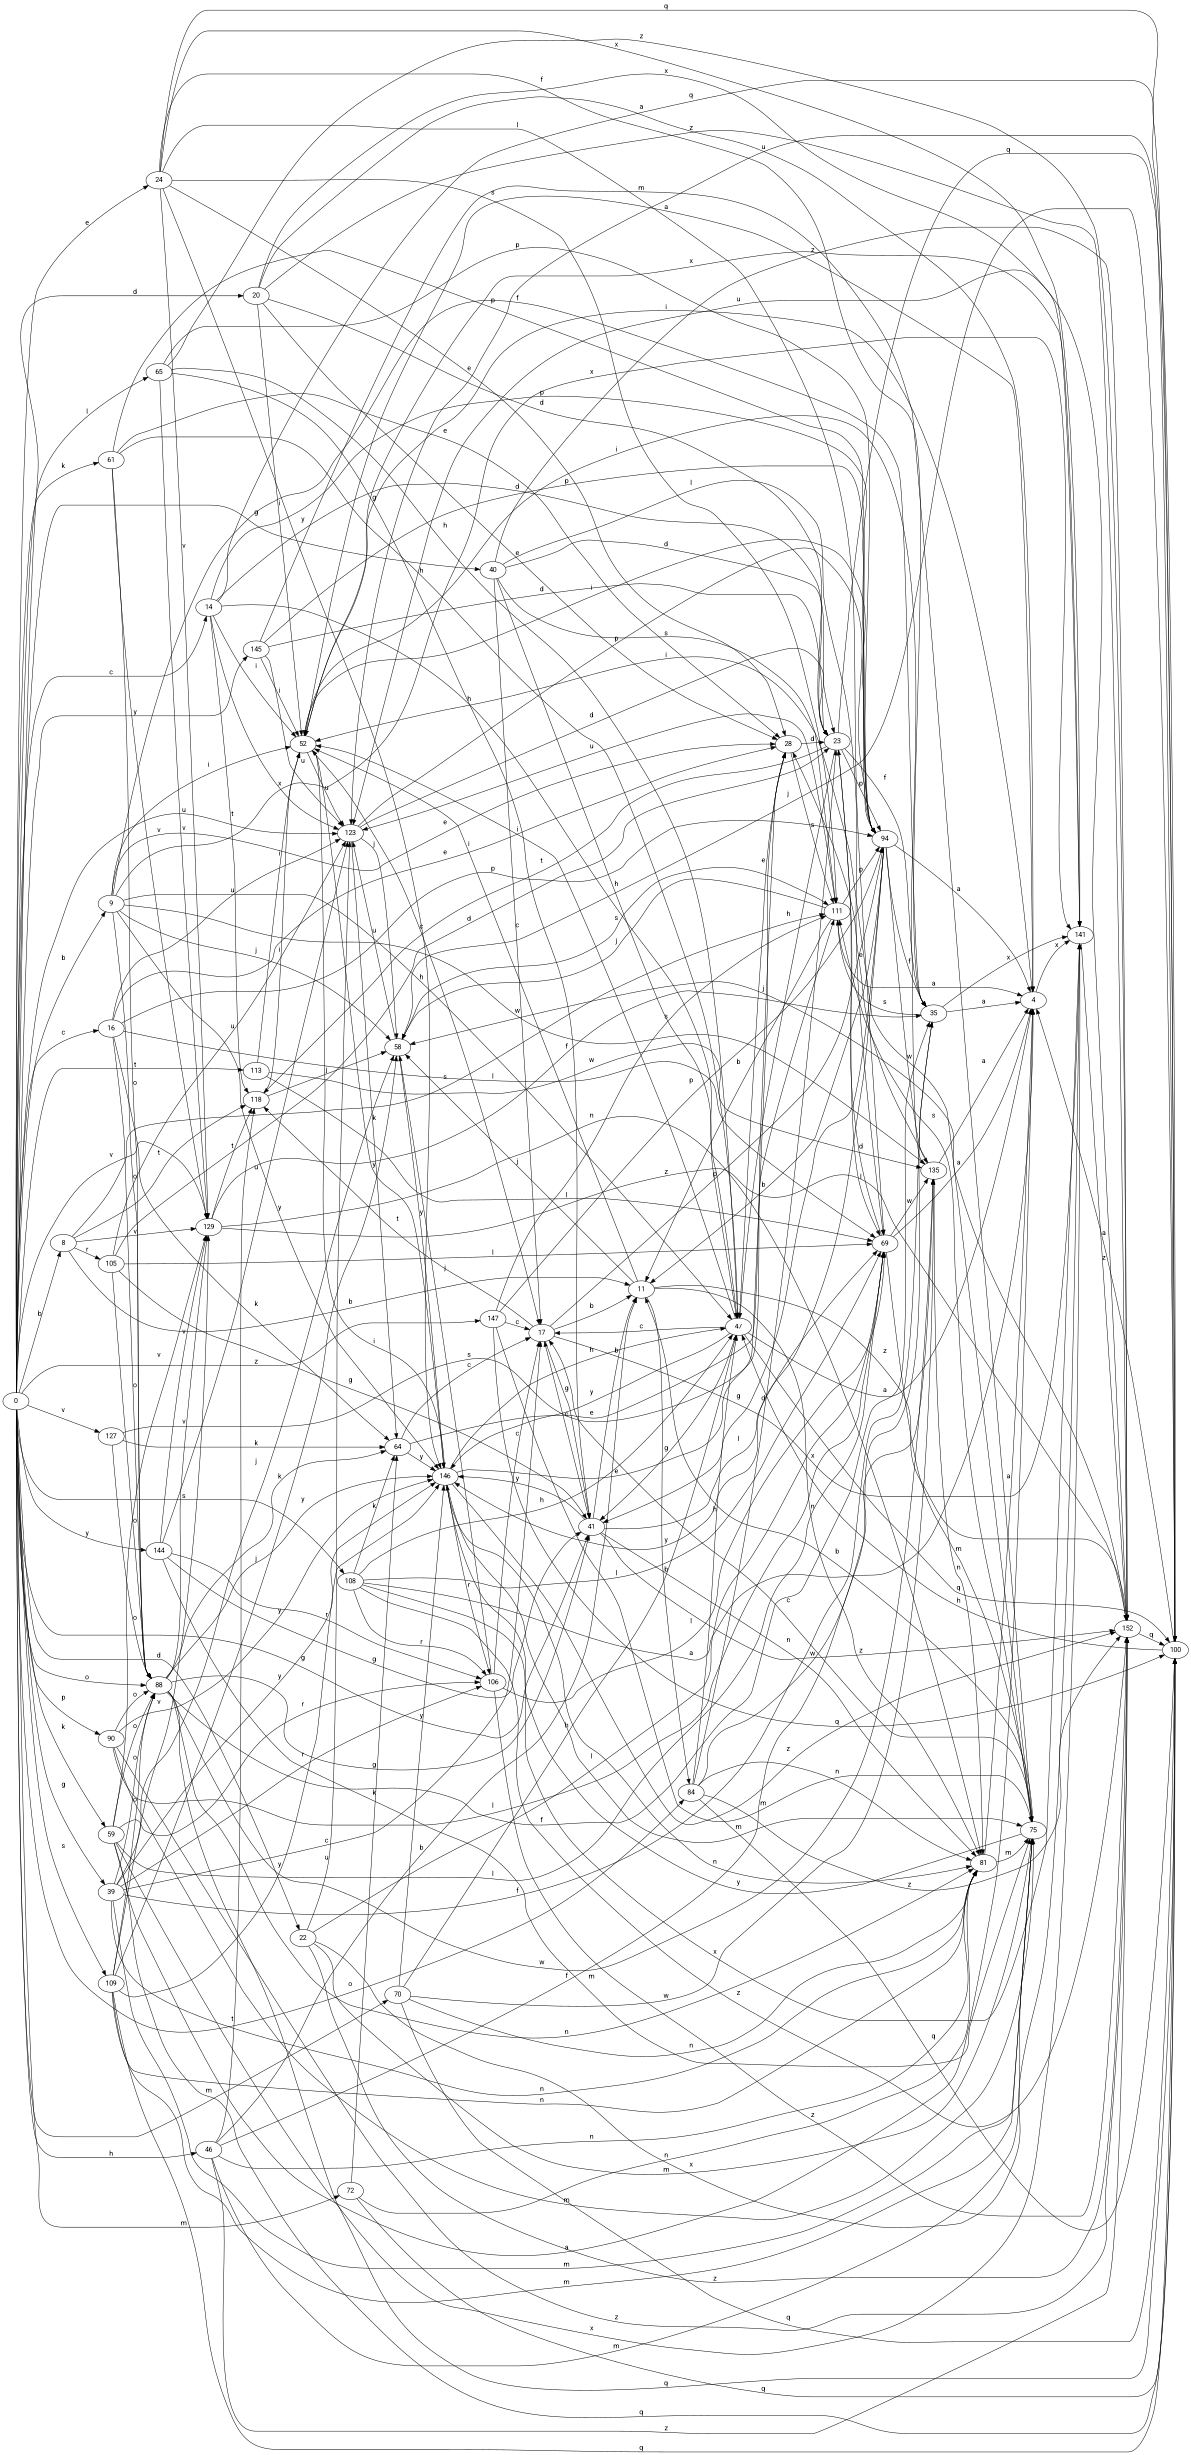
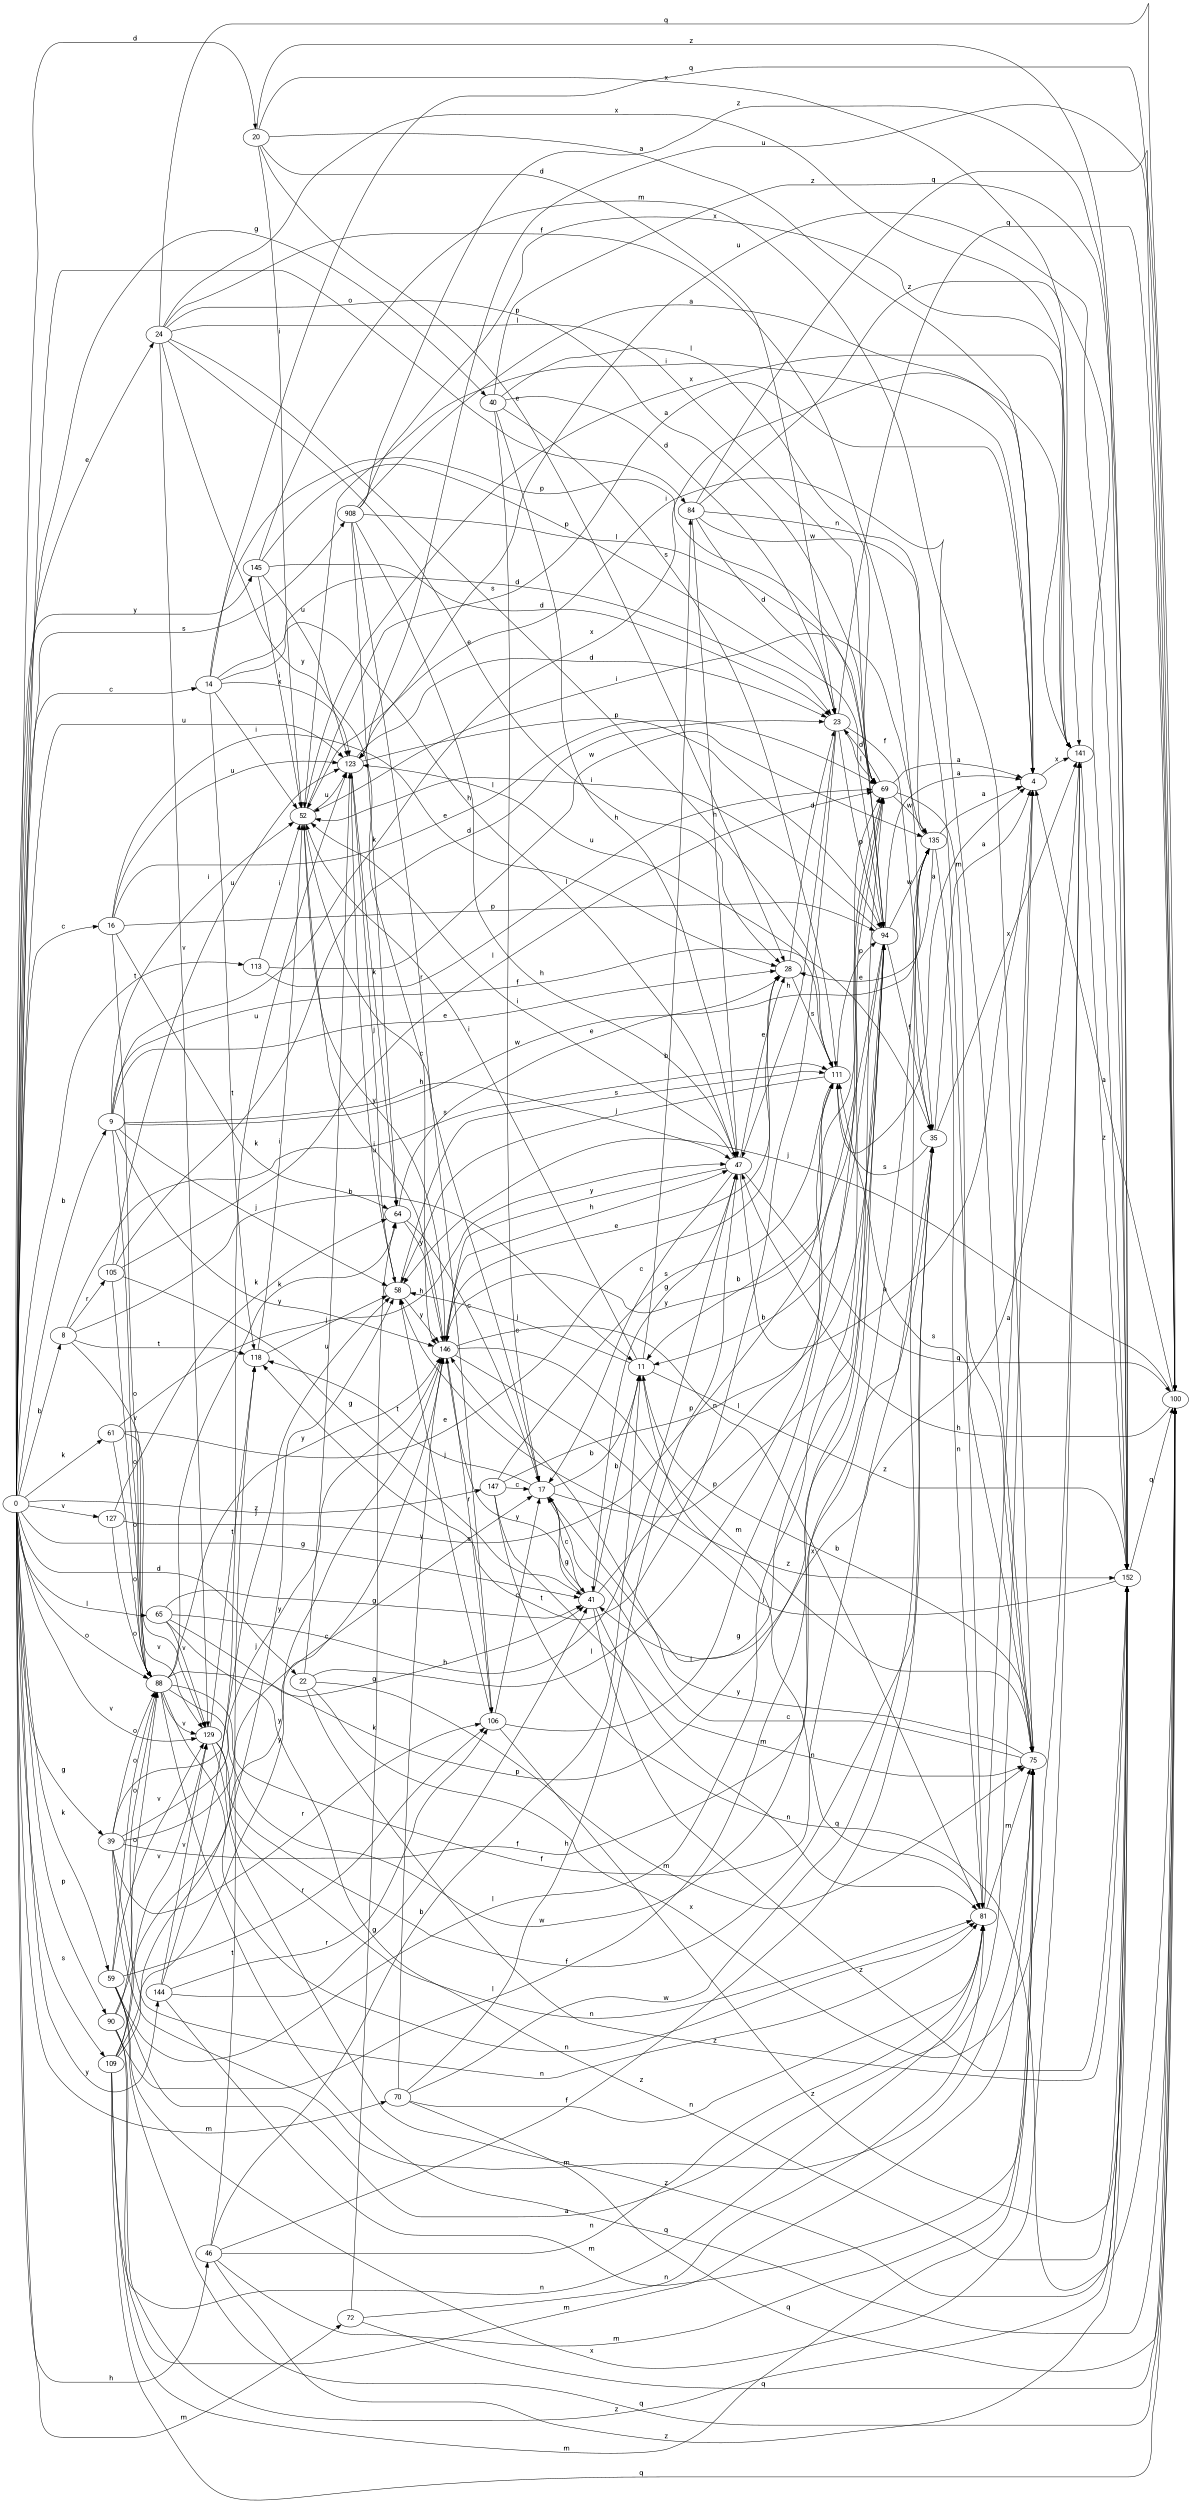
(623, 356) -> (678, 431)
(350, 1581) -> (350, 514)
